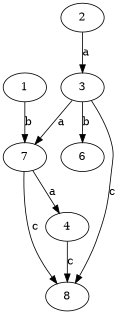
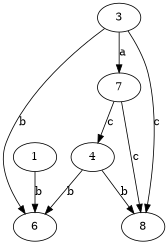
(83, 18) -> none
(25, 118) -> (35, 188)
none -> (66, 189)
(52, 192) -> (110, 122)
(71, 262) -> (125, 192)
